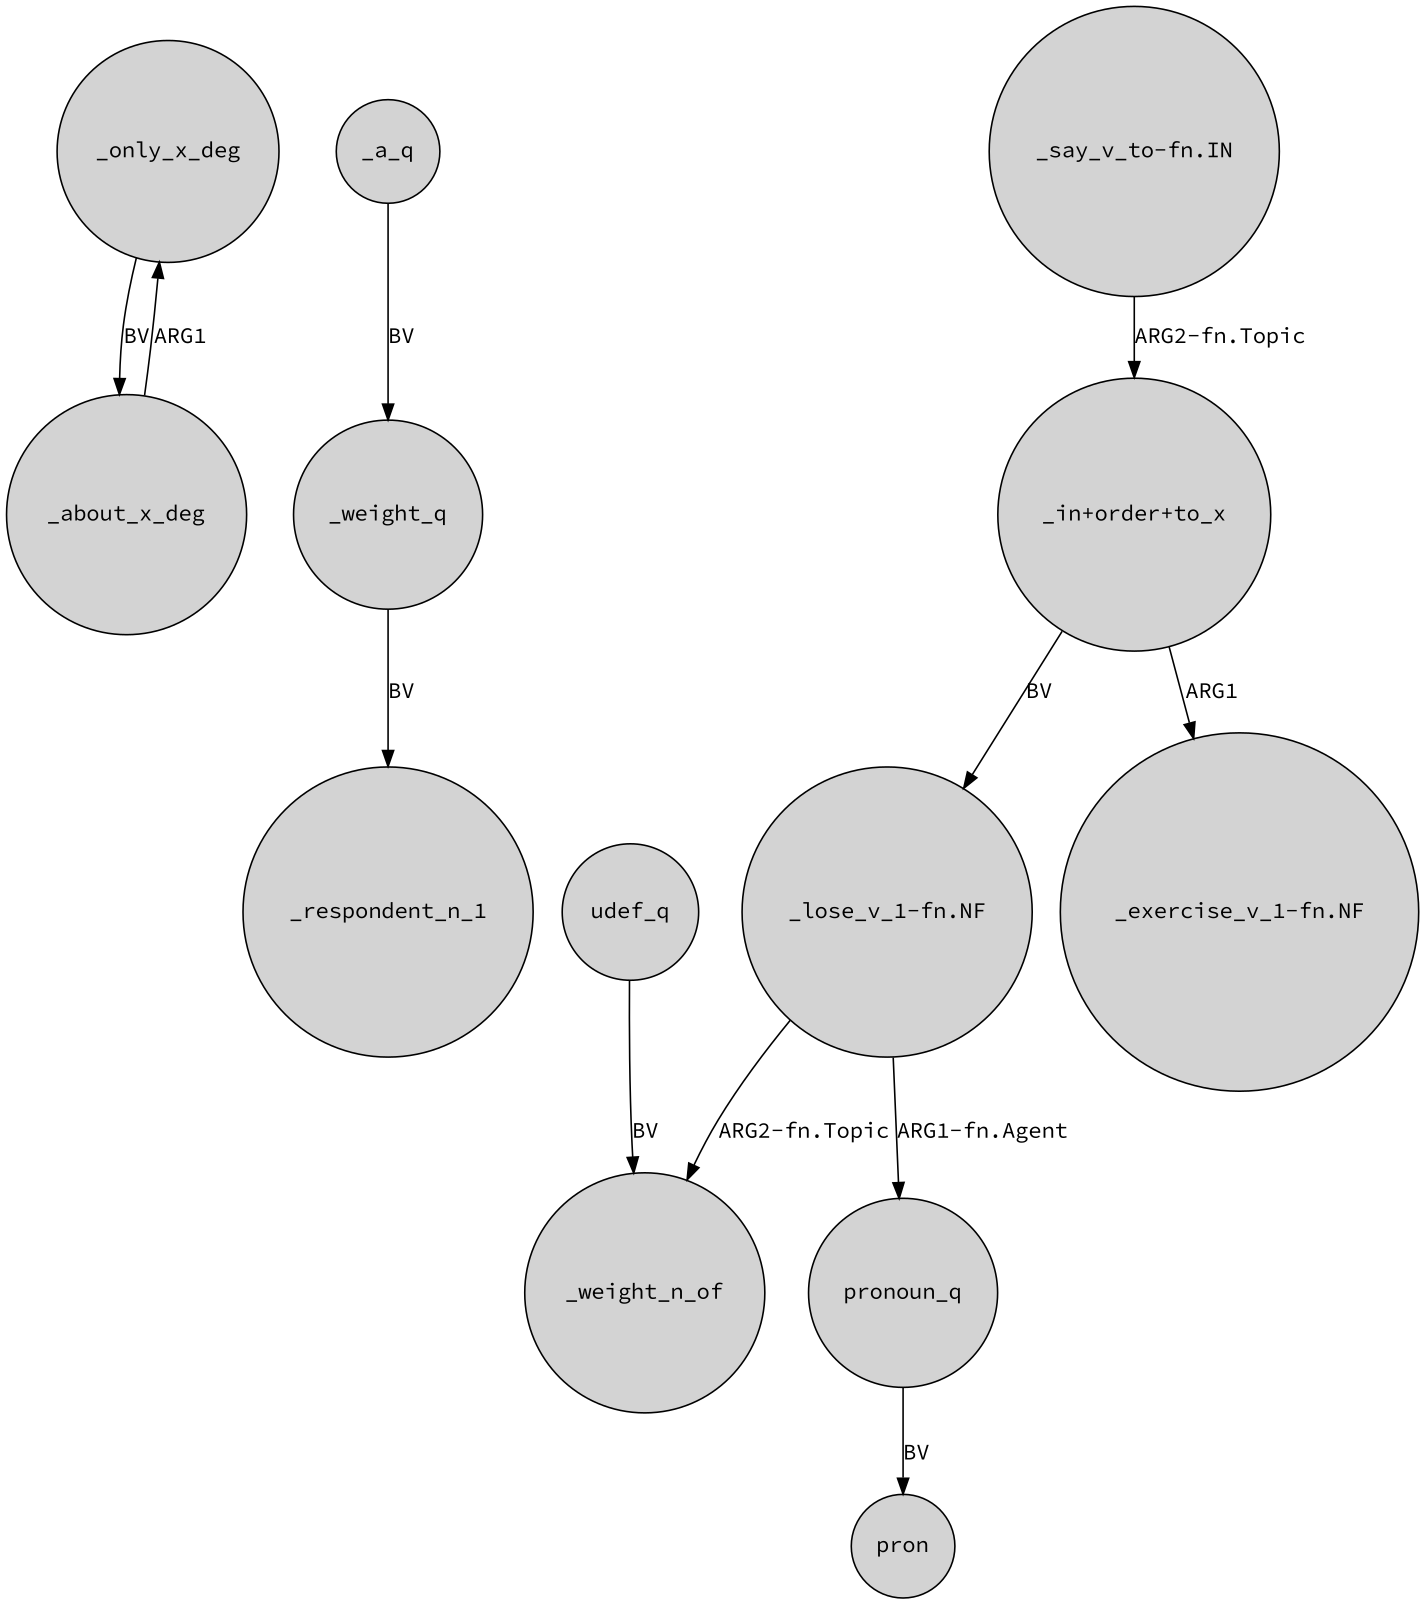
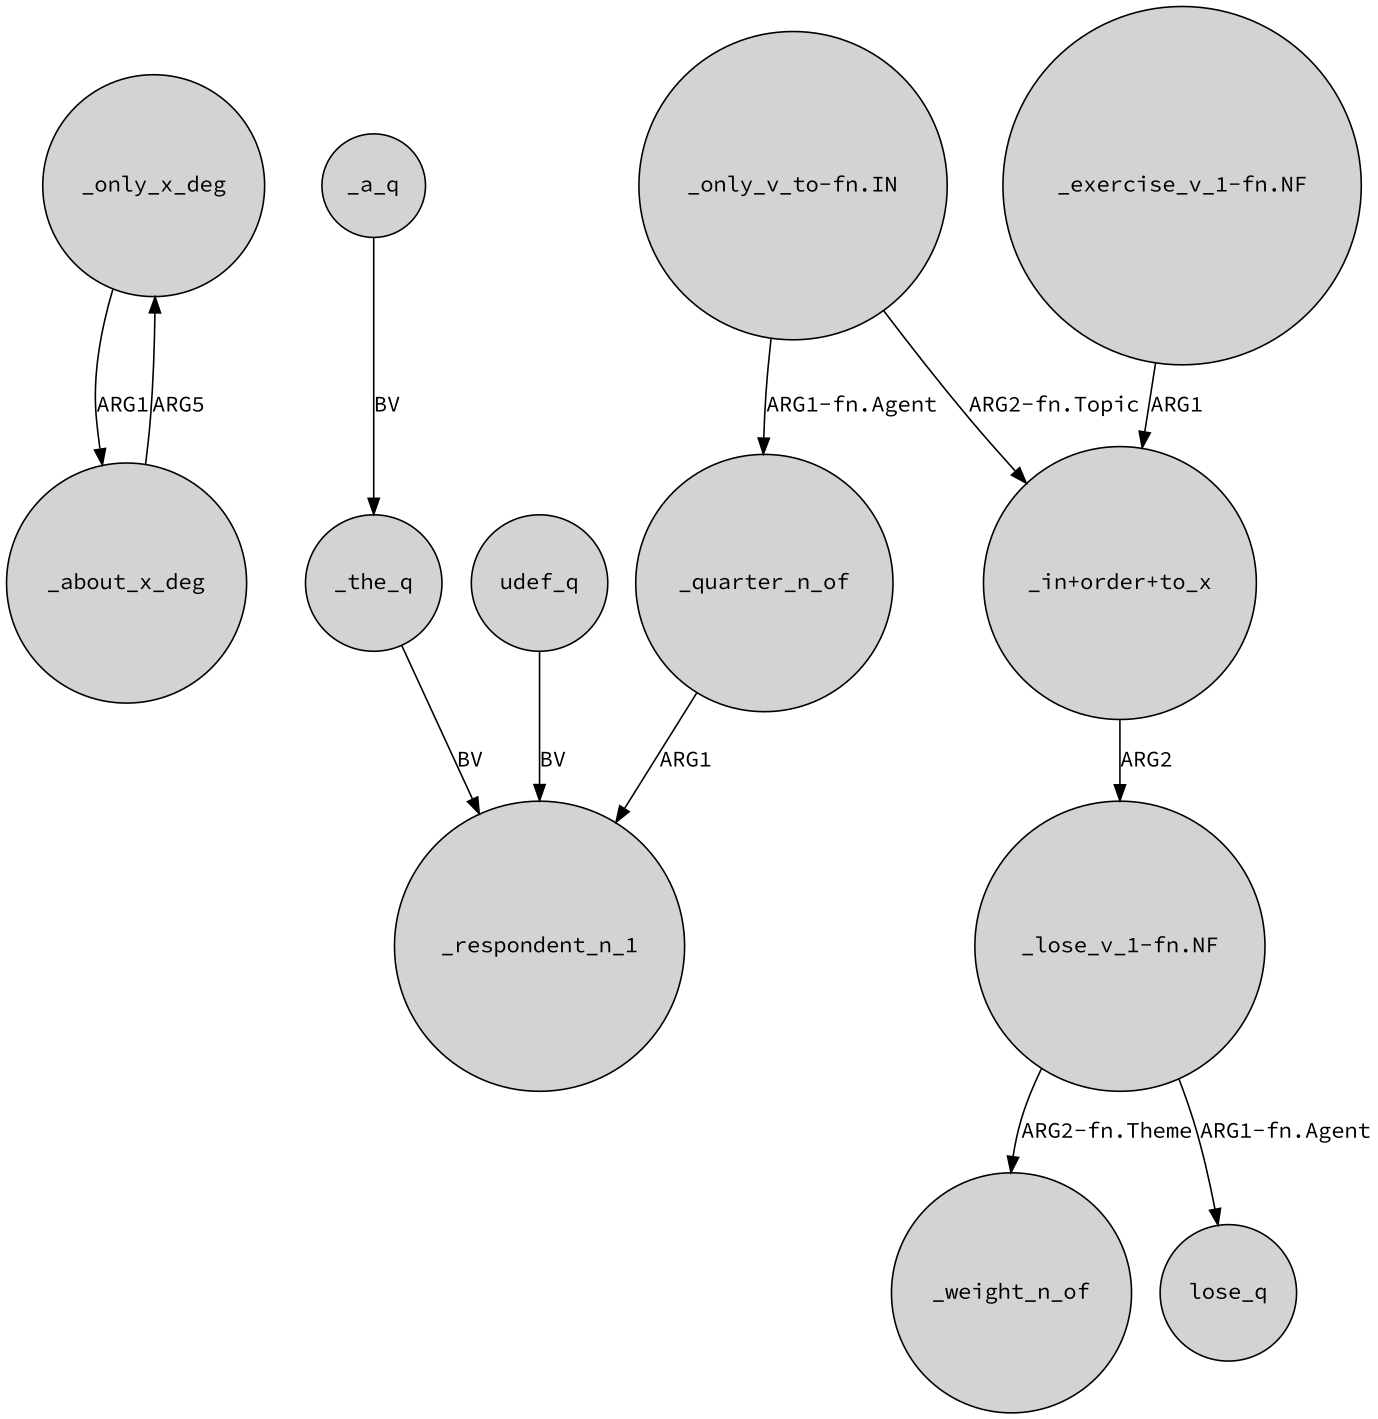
(1134, 151) -> (793, 186)
(137, 337) -> (123, 406)
(181, 337) -> (179, 406)
(388, 515) -> (374, 583)
none -> (764, 583)
(1179, 685) -> (1150, 397)
(1039, 692) -> (1147, 761)
(630, 1069) -> (540, 718)
(804, 1132) -> (1107, 1132)
(903, 1293) -> (1228, 1293)
(903, 1546) -> none
